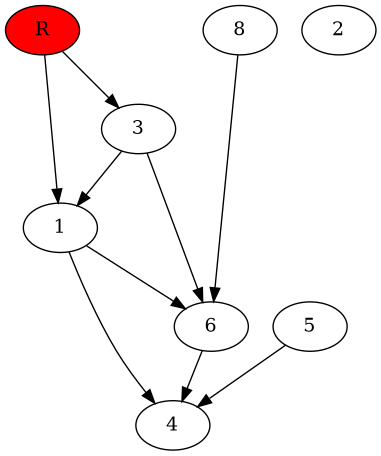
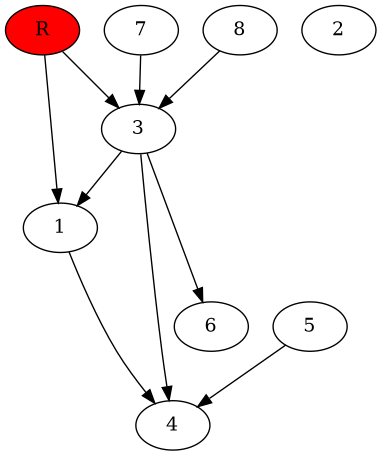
none -> (141, 30)
(226, 171) -> (194, 75)
(130, 274) -> none
(195, 370) -> (152, 271)
